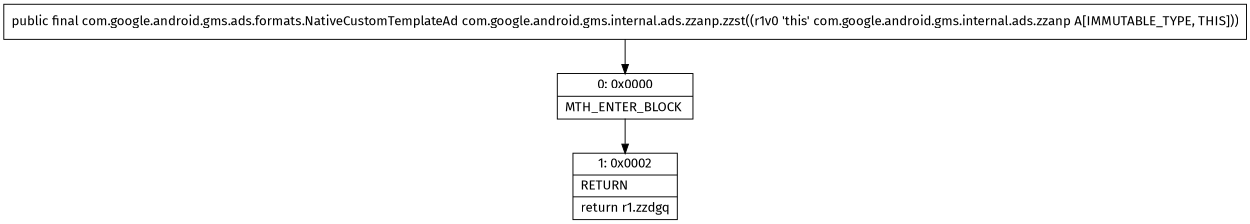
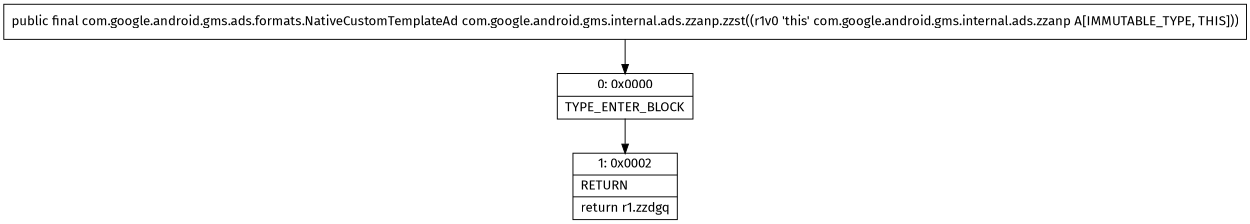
(624, 107) -> (625, 107)
